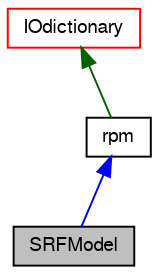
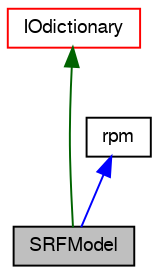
(100, 92) -> (70, 147)
